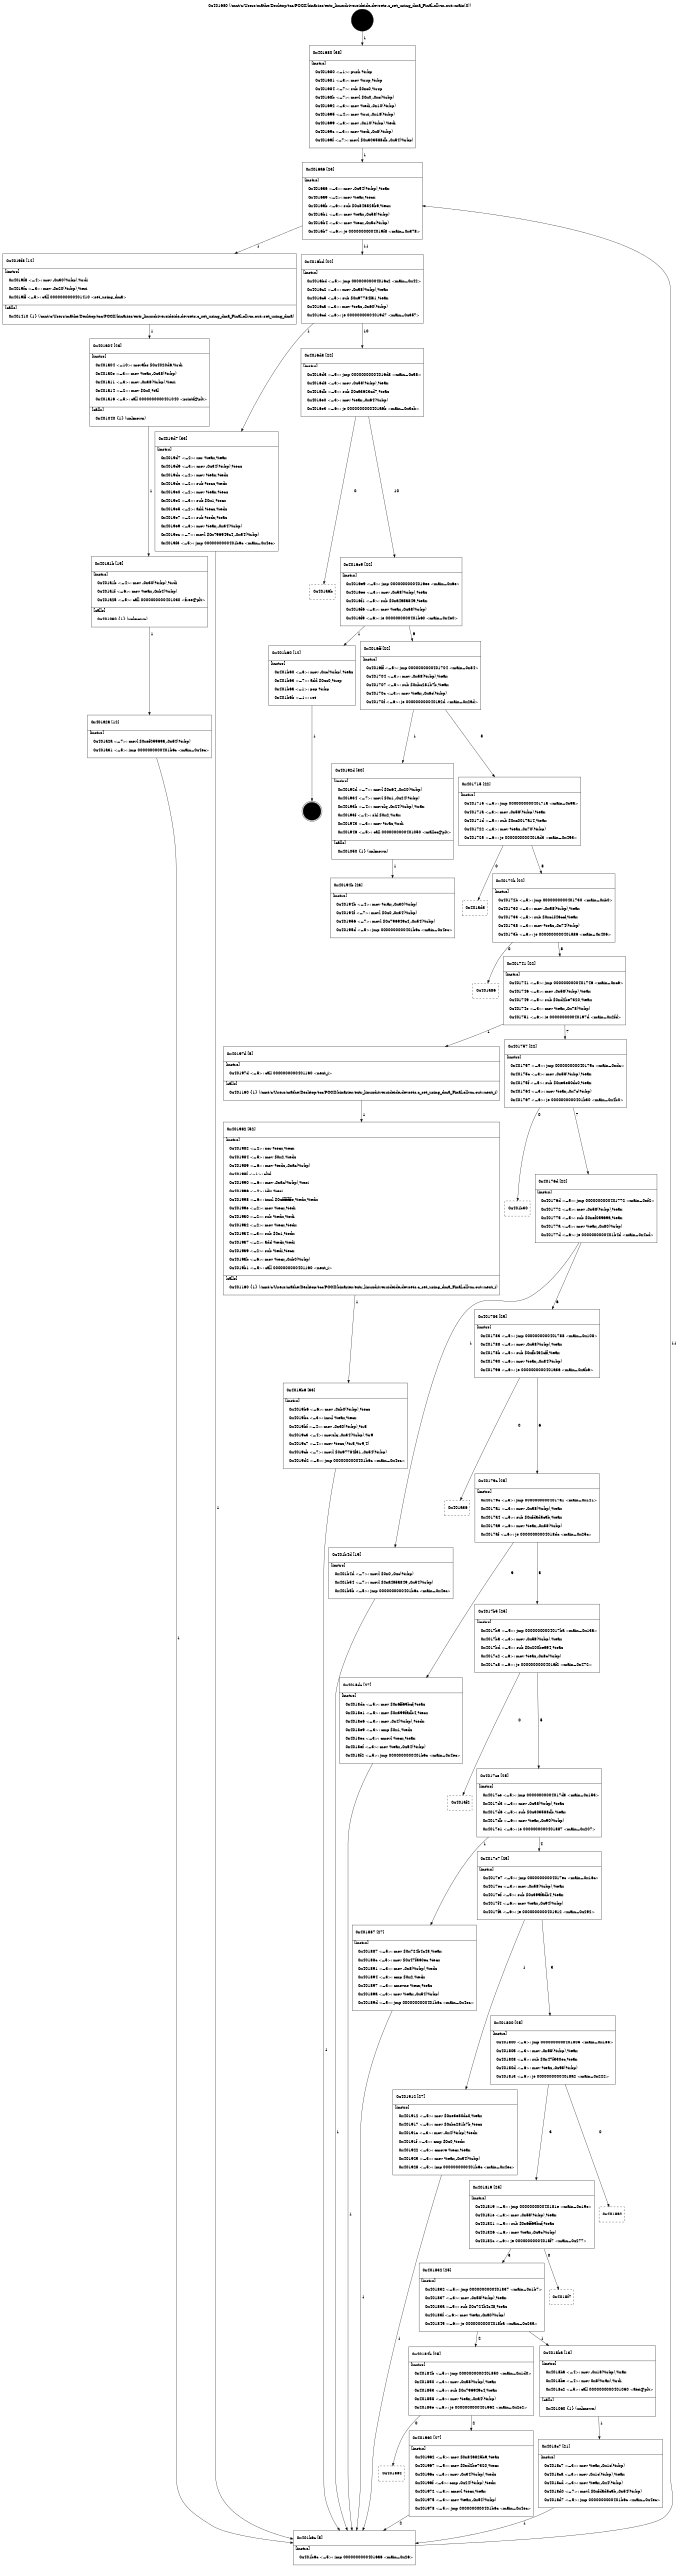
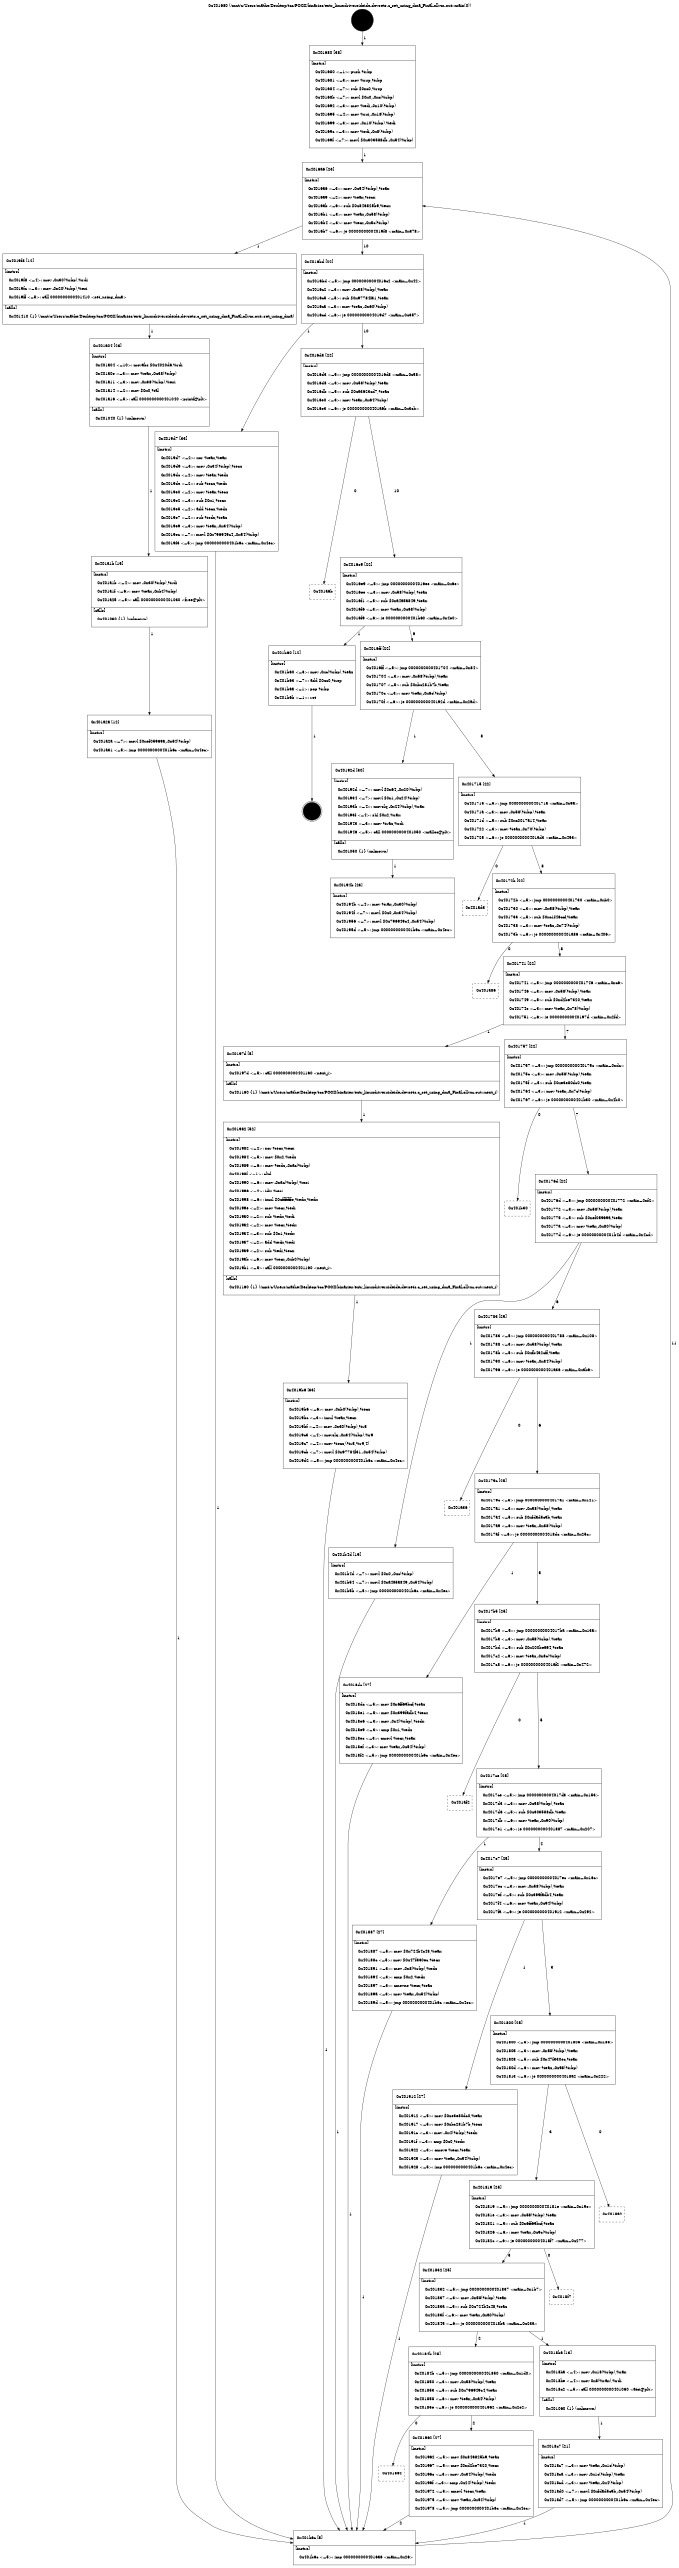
(365, 246) -> (365, 246)
(512, 1573) -> (512, 1573)
